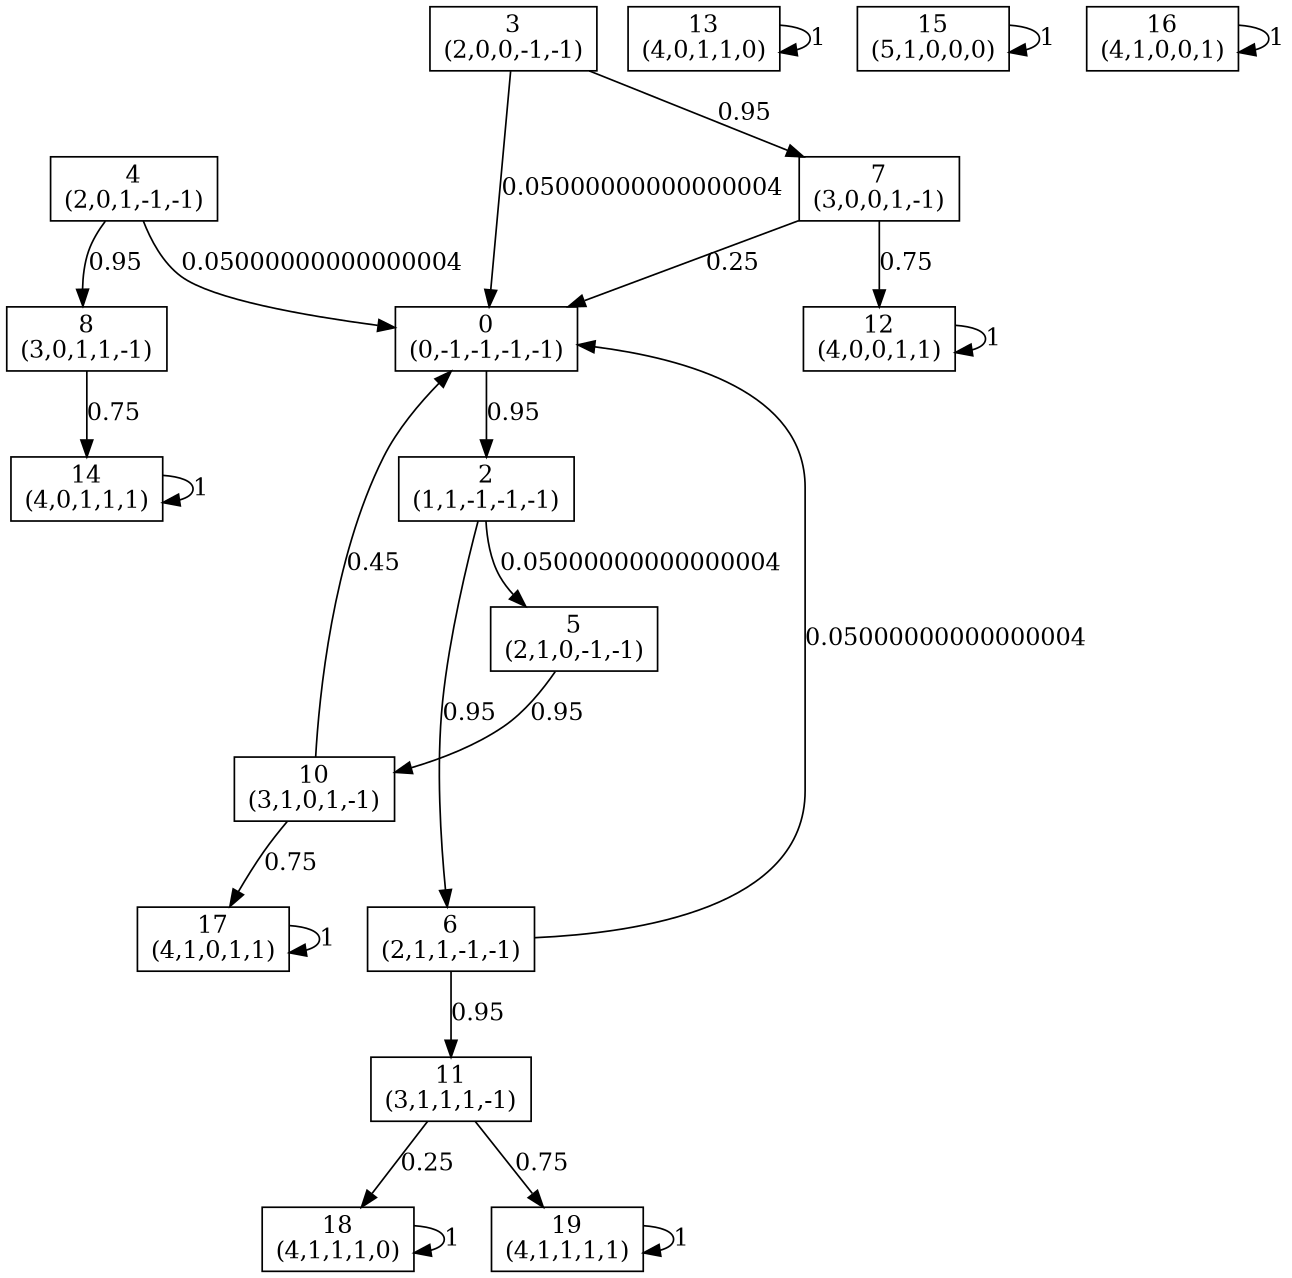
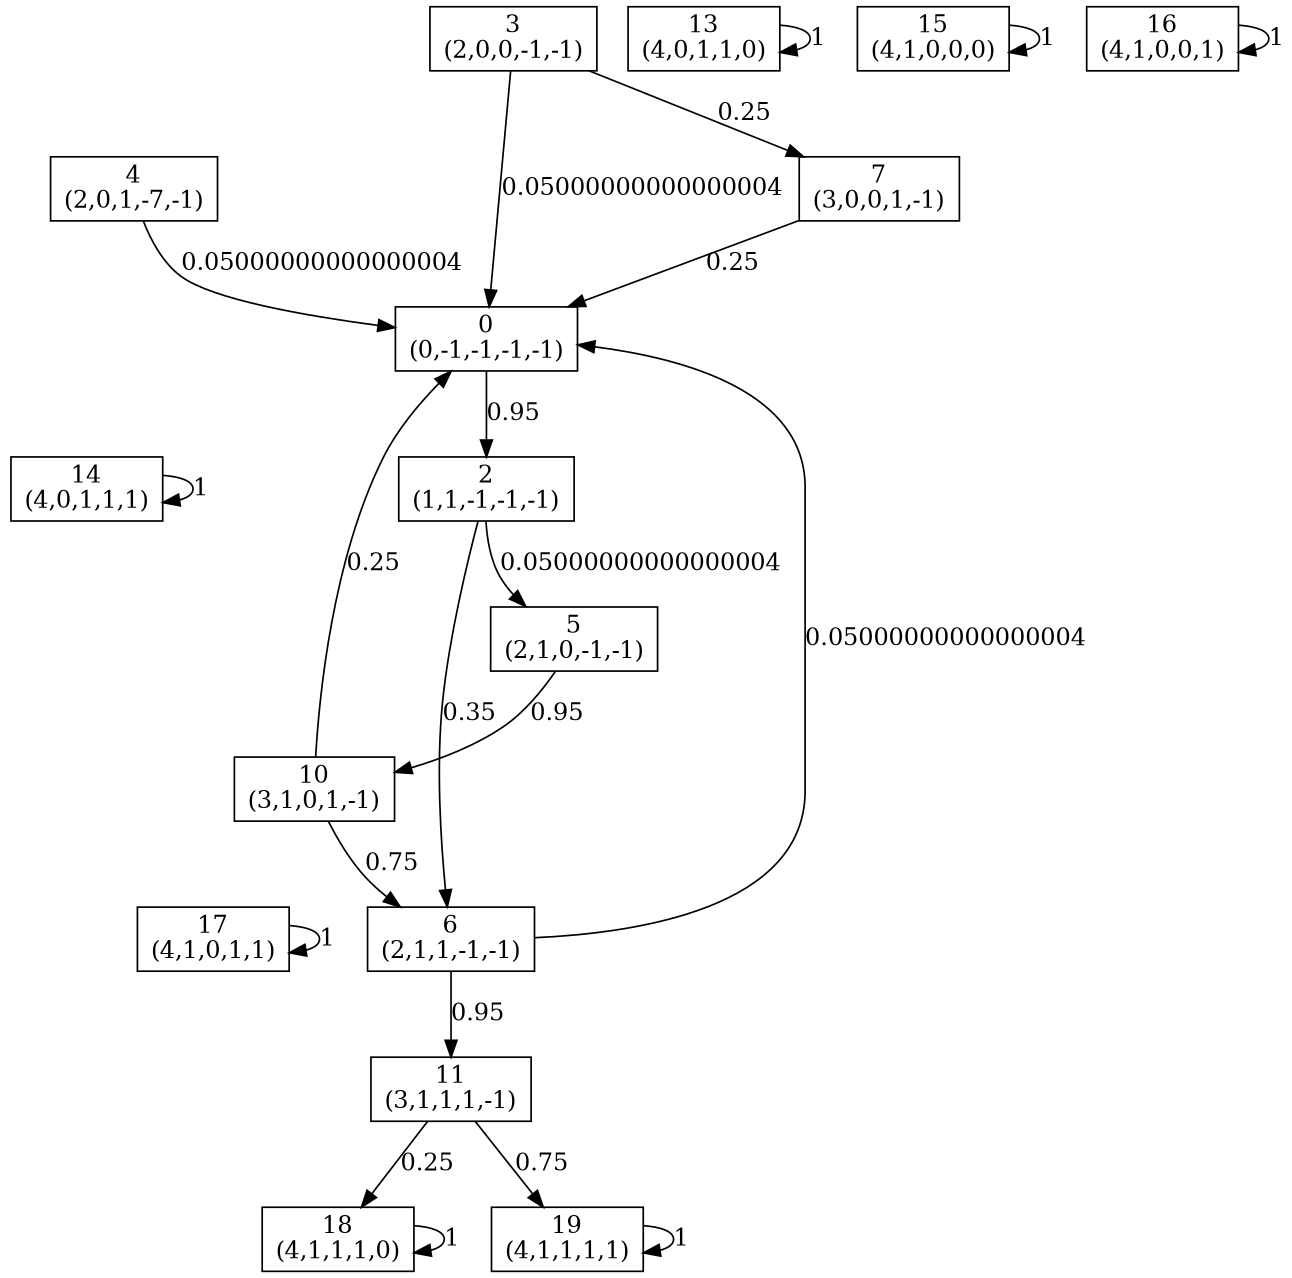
(933, 39) -> (933, 39)
(744, 114) -> (744, 114)
(134, 189) -> (134, 189)
(87, 339) -> none
(879, 339) -> none
(373, 564) -> (373, 564)
(470, 714) -> (470, 714)
(261, 855) -> (353, 862)
